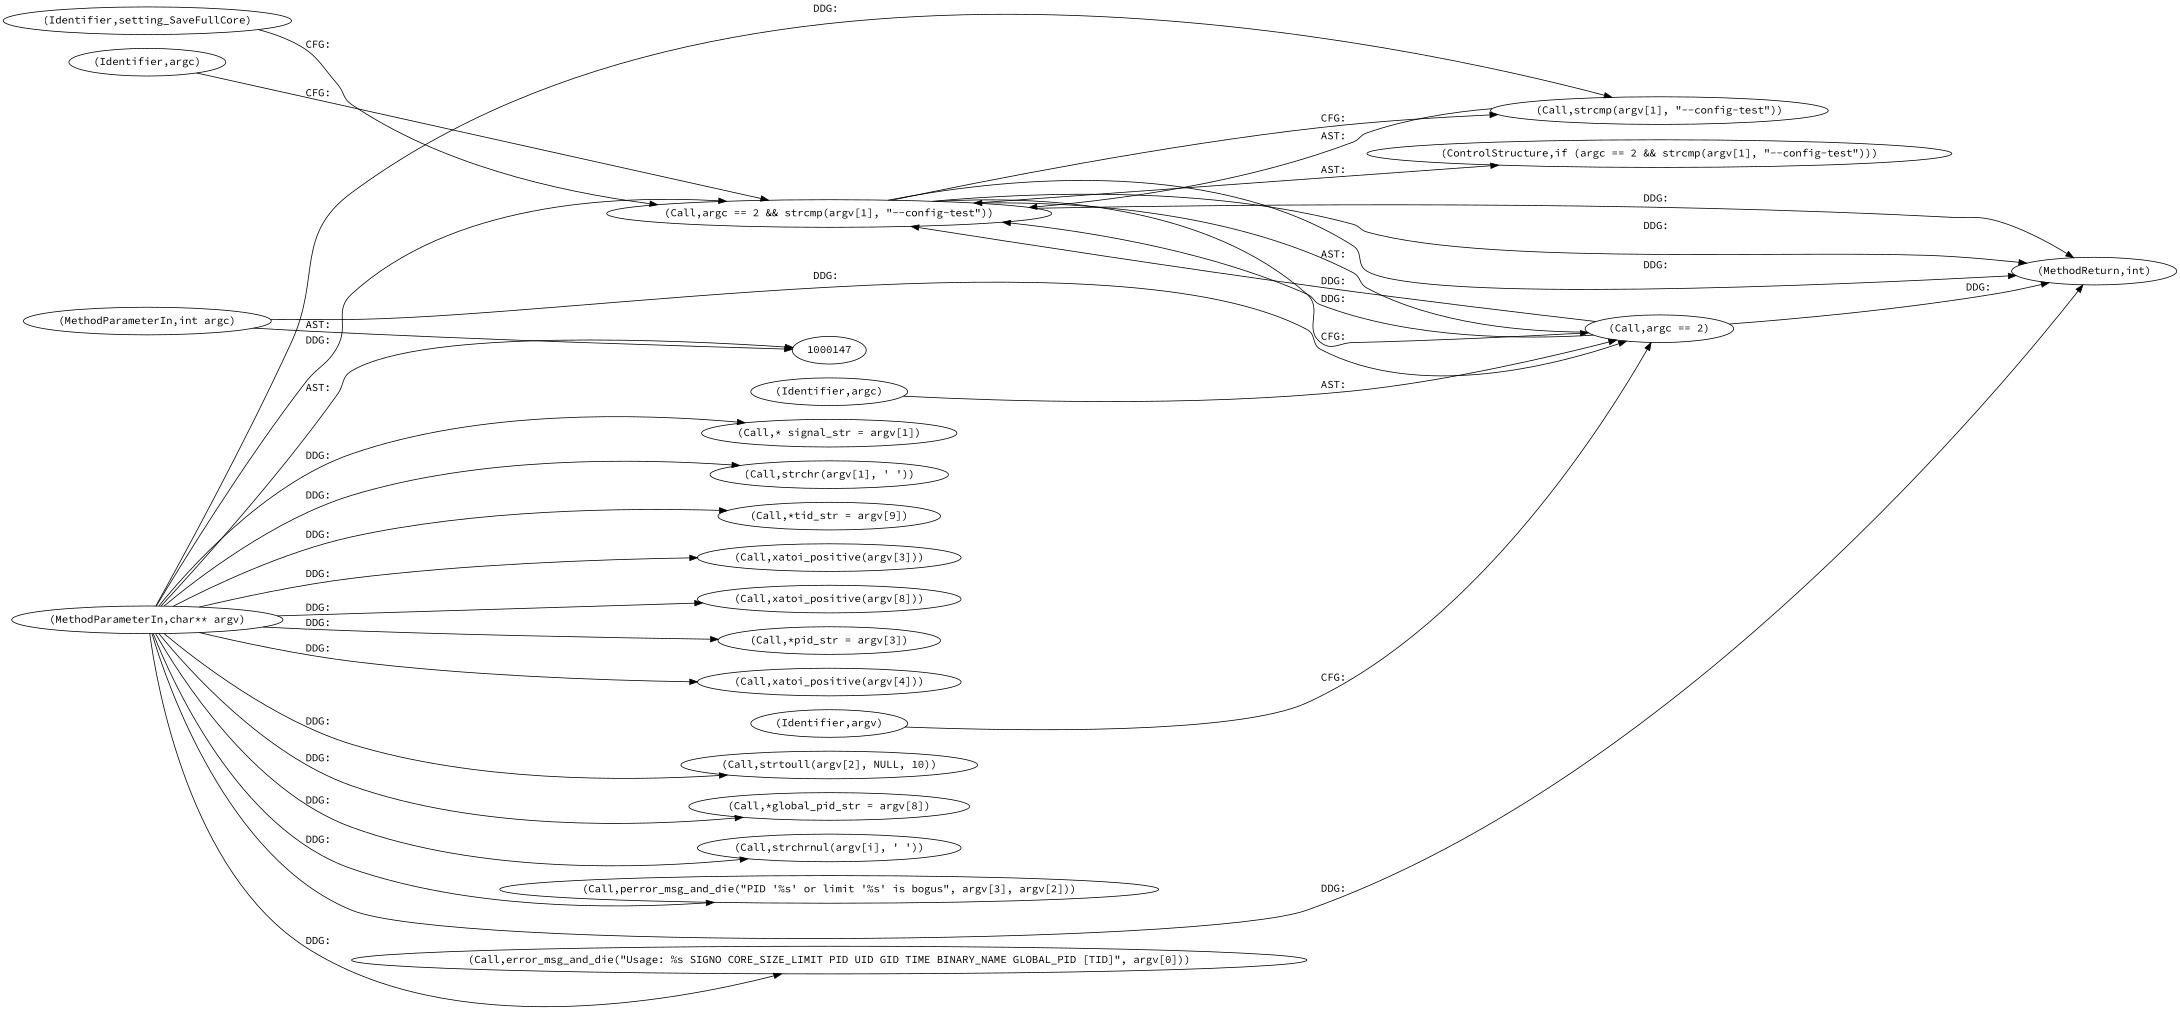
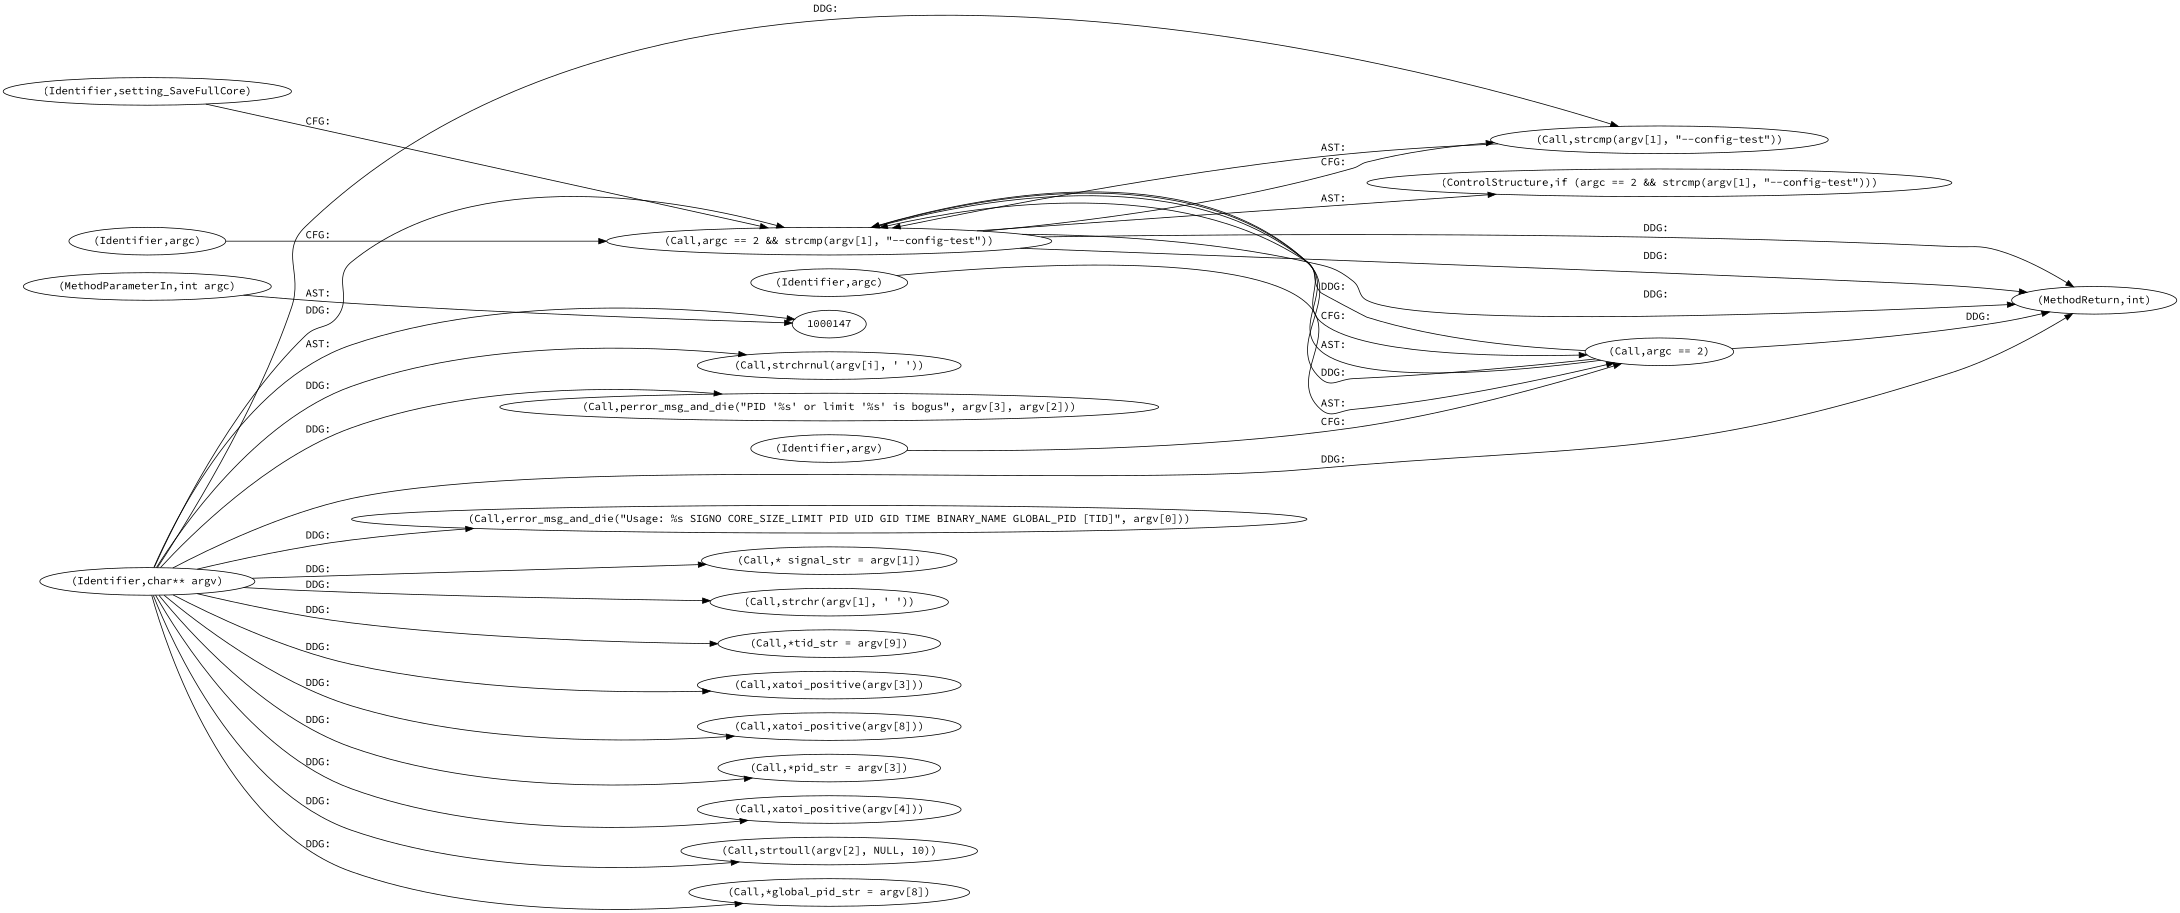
(956, 283) -> none
(147, 620) -> (147, 581)
